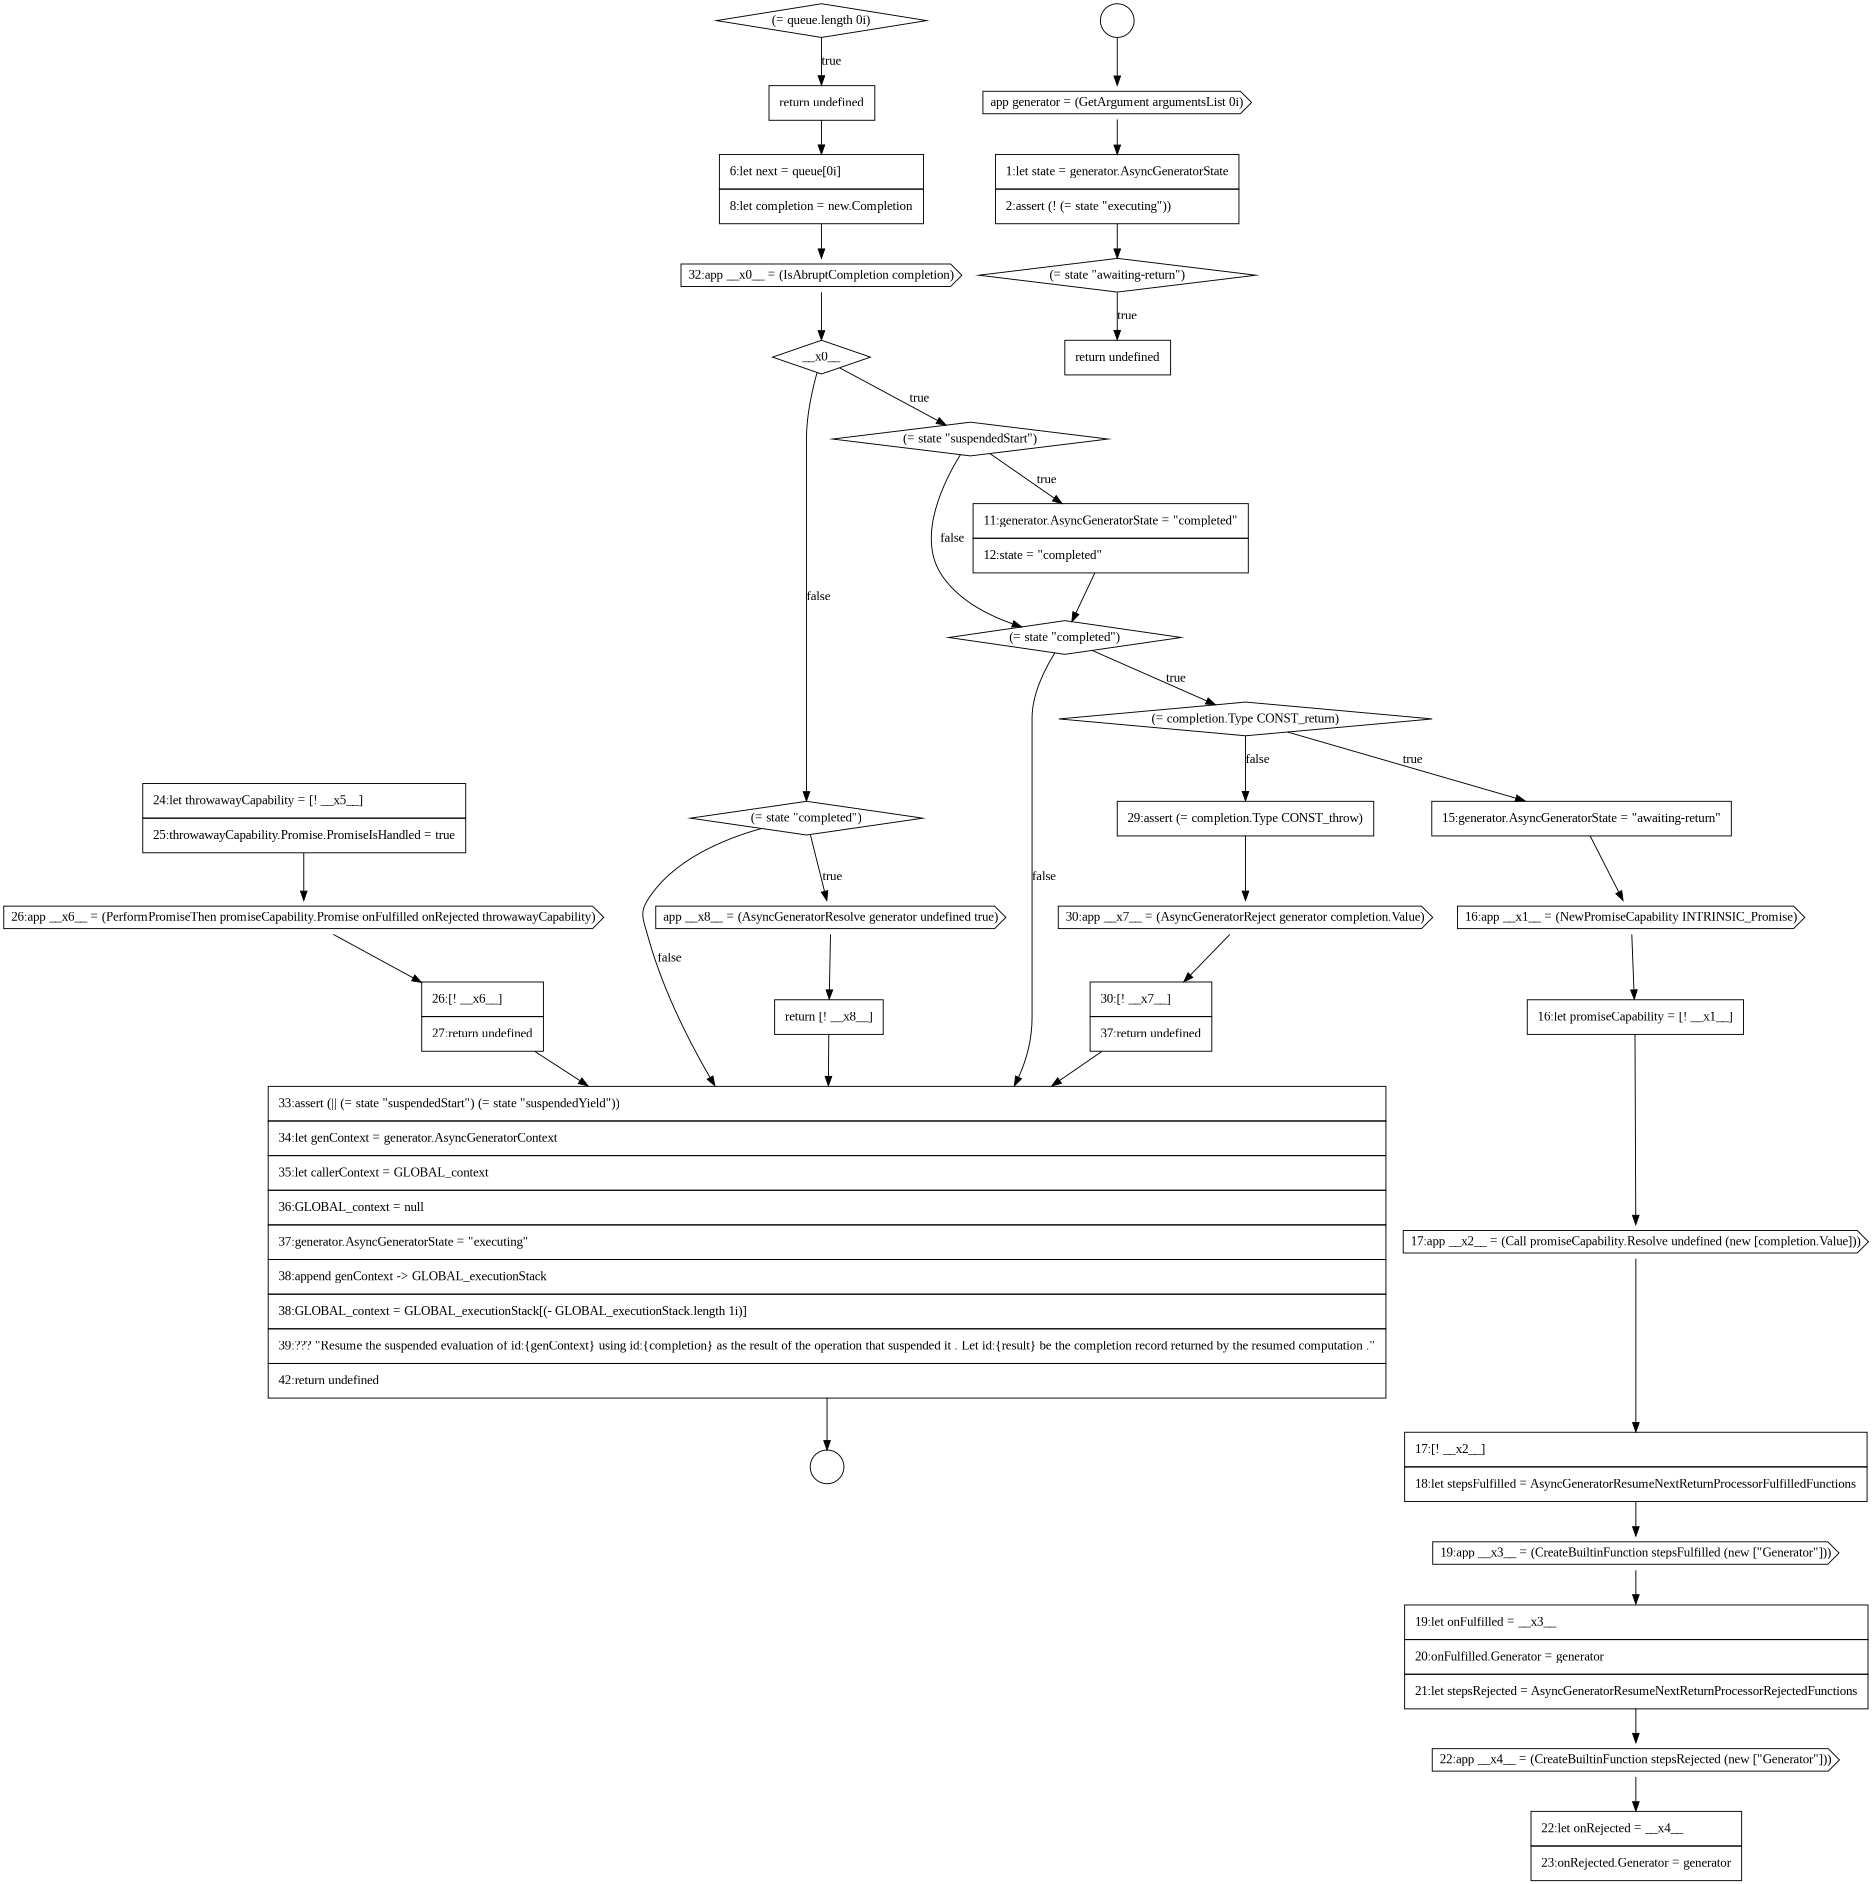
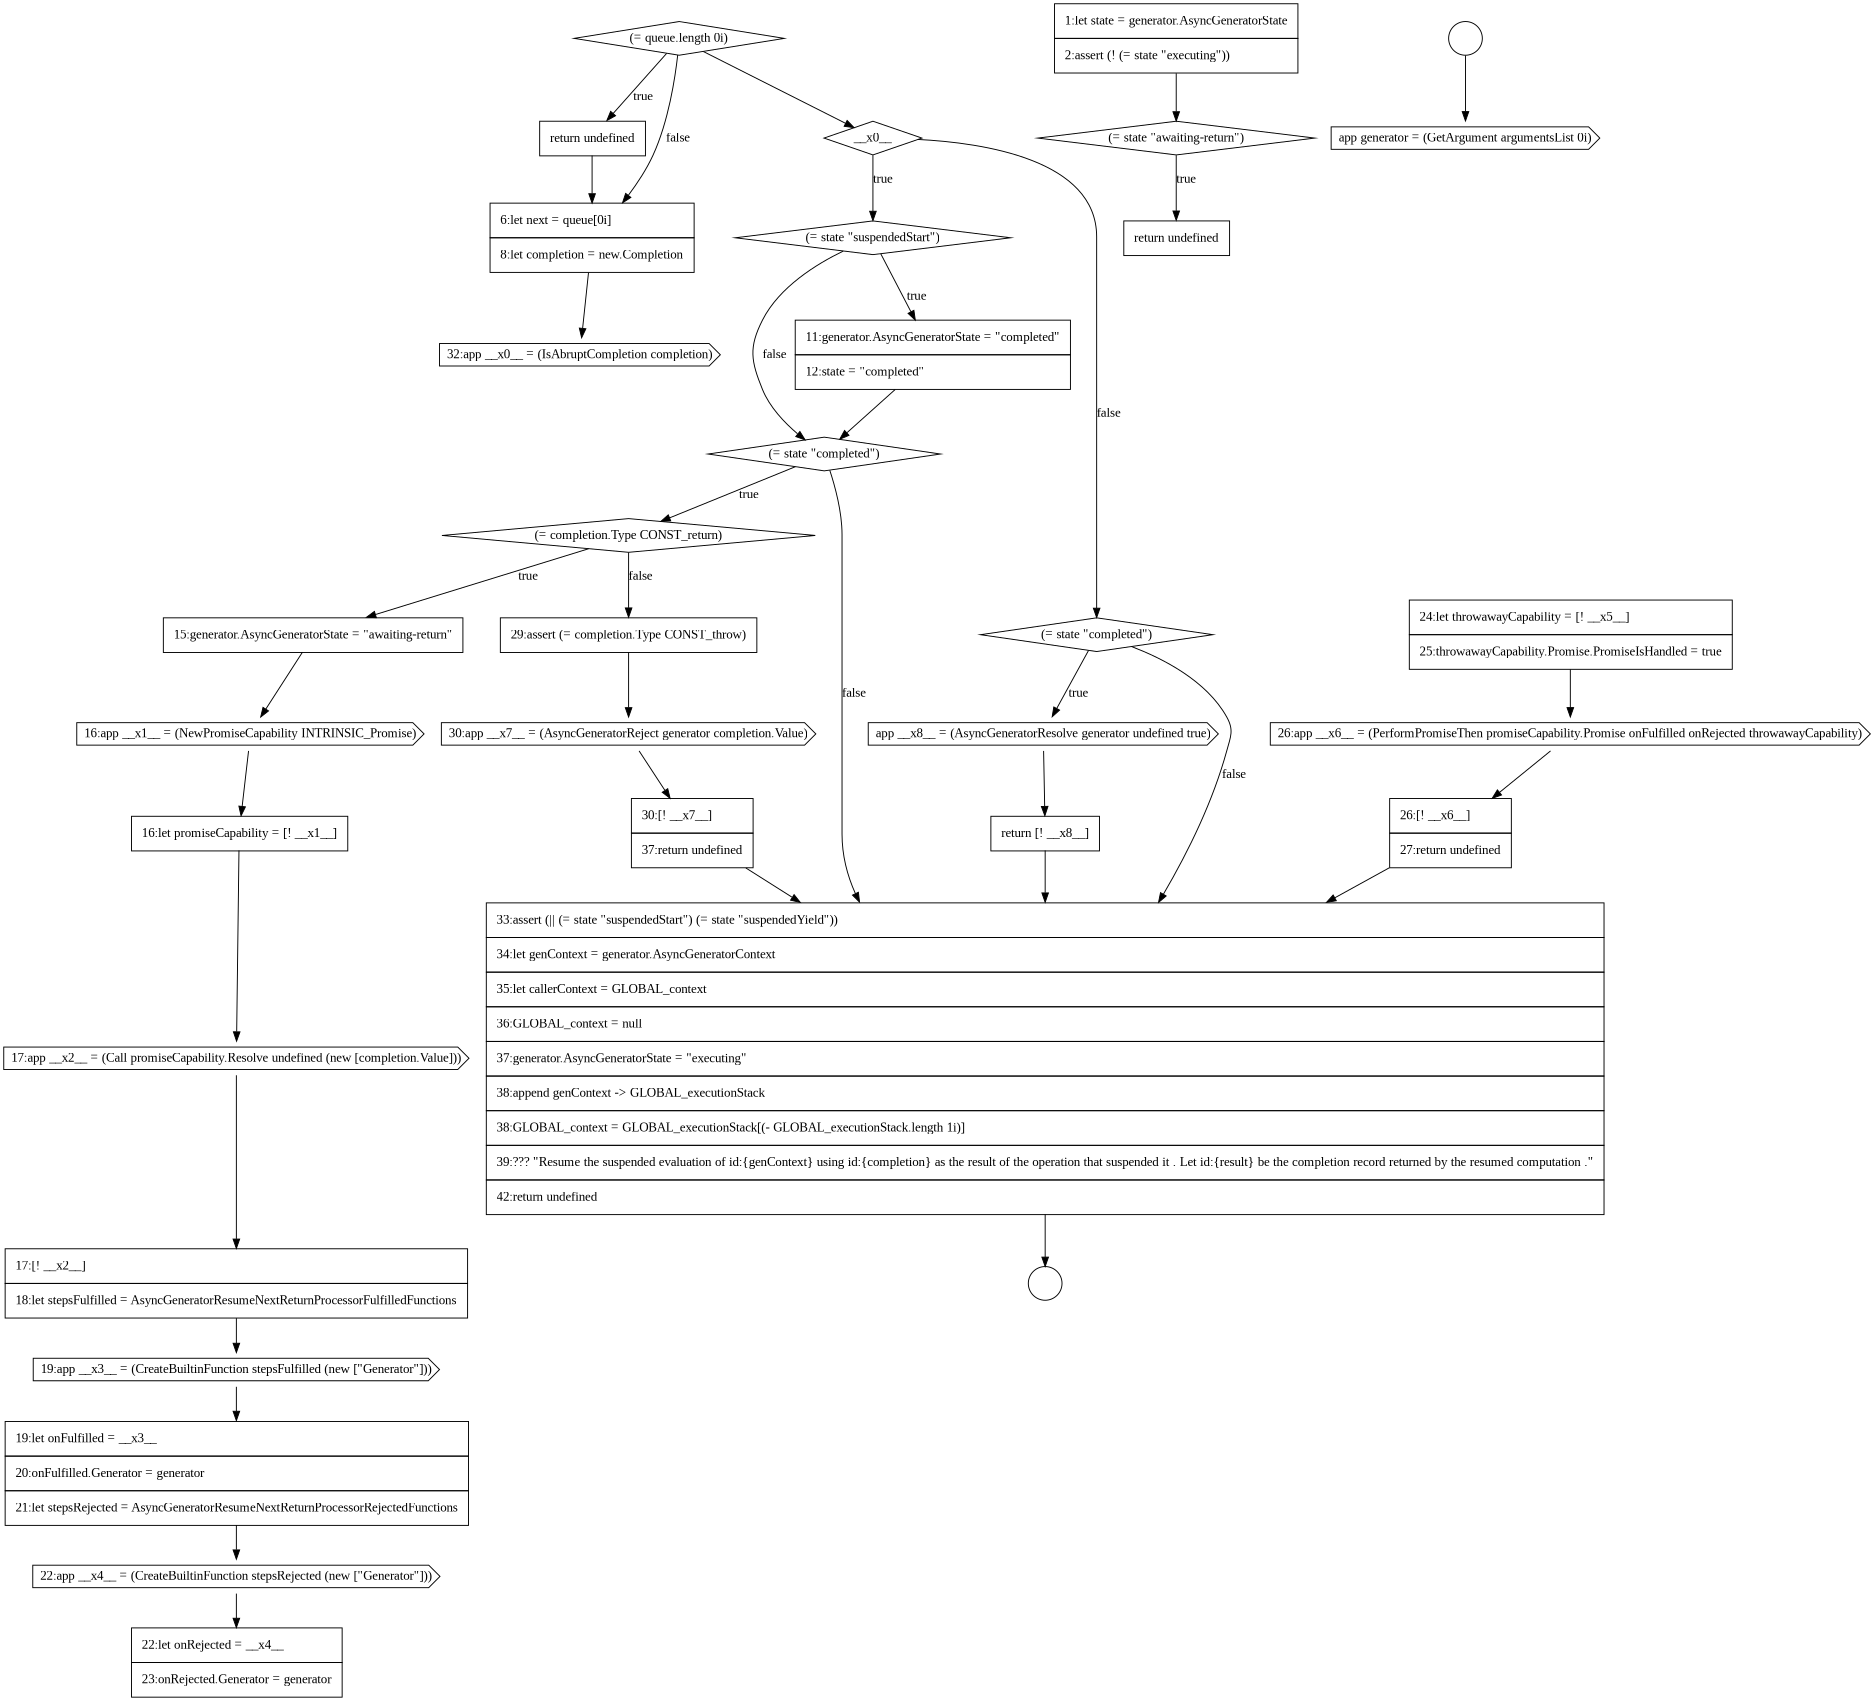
none -> (663, 129)
(1117, 132) -> none
(821, 311) -> (774, 87)
